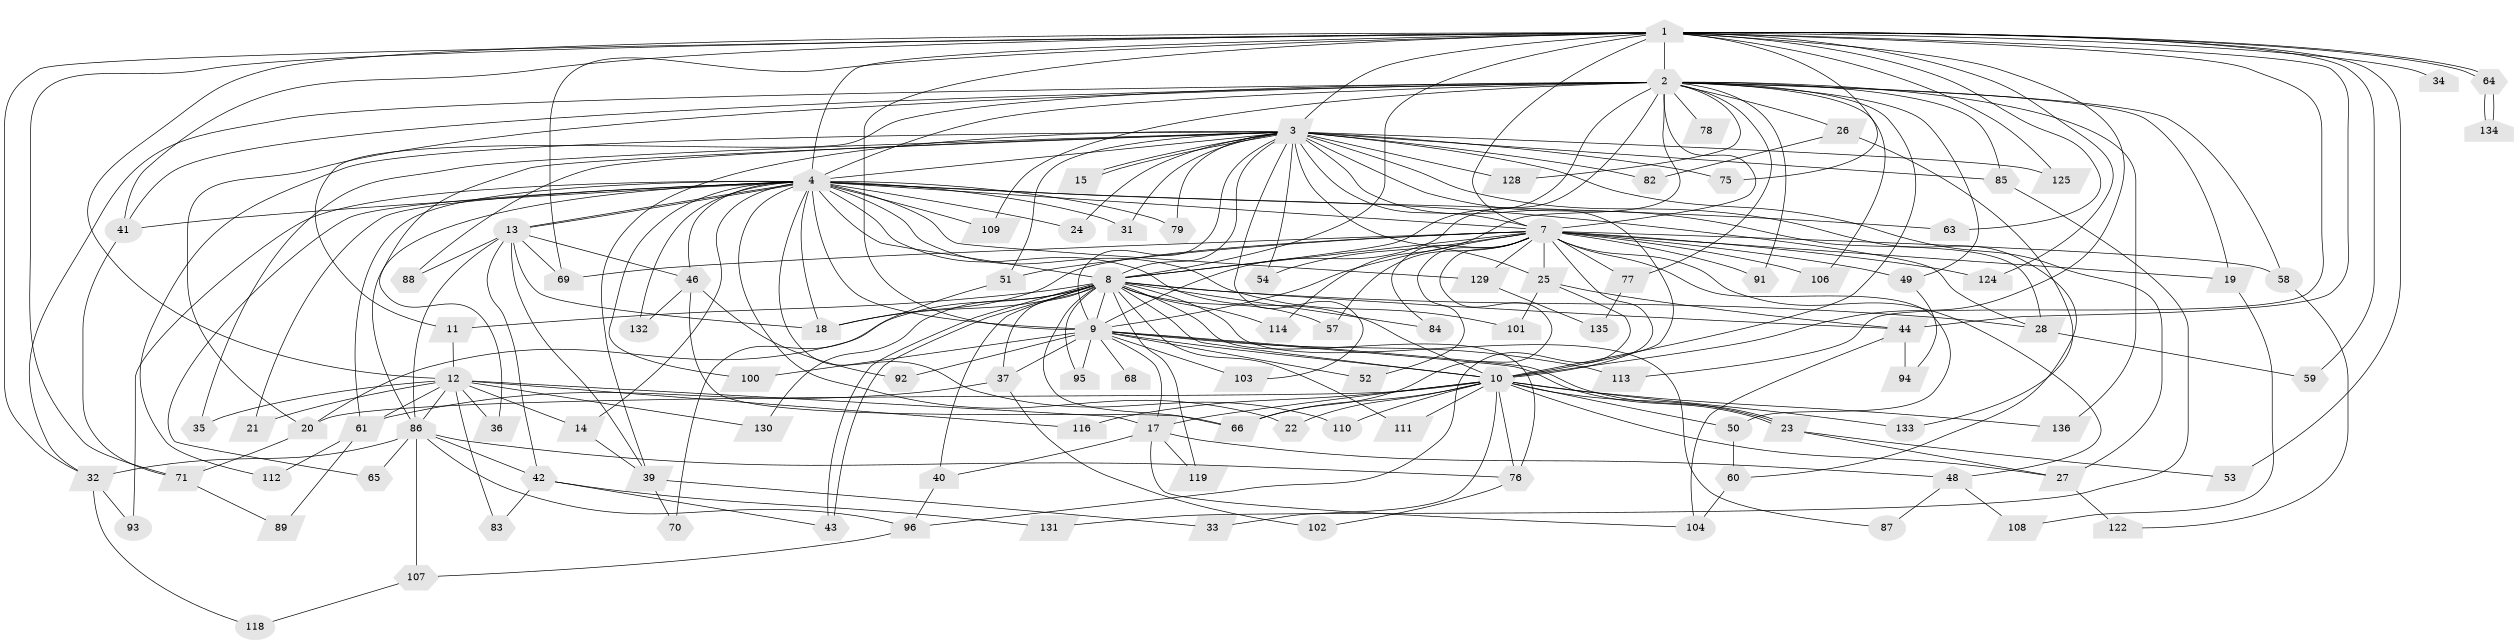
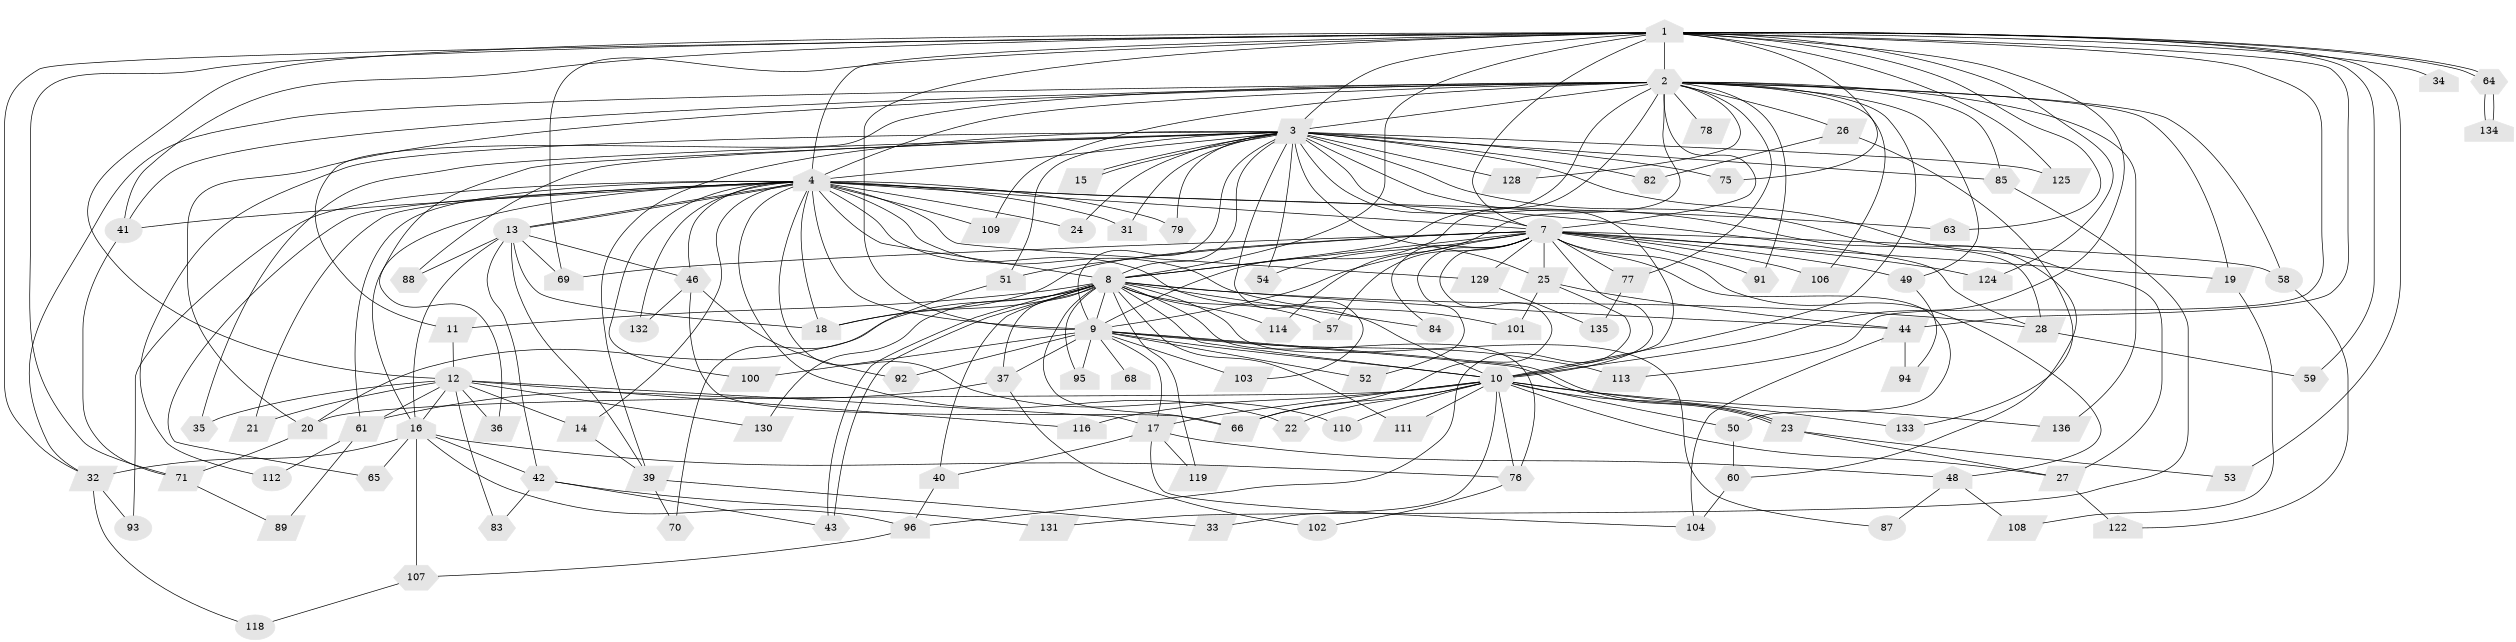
none -> (1479, 107)
(416, 429) -> (416, 429)
